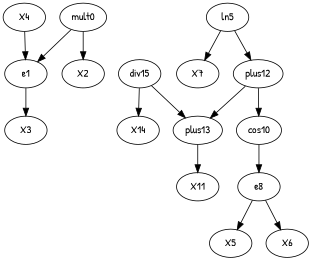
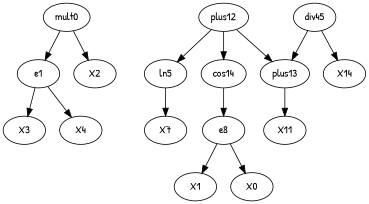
(25, 42) -> (57, 99)
(241, 42) -> (197, 43)
(140, 74) -> (315, 17)
(259, 130) -> (224, 74)
(231, 243) -> (195, 187)
(287, 243) -> (252, 187)
